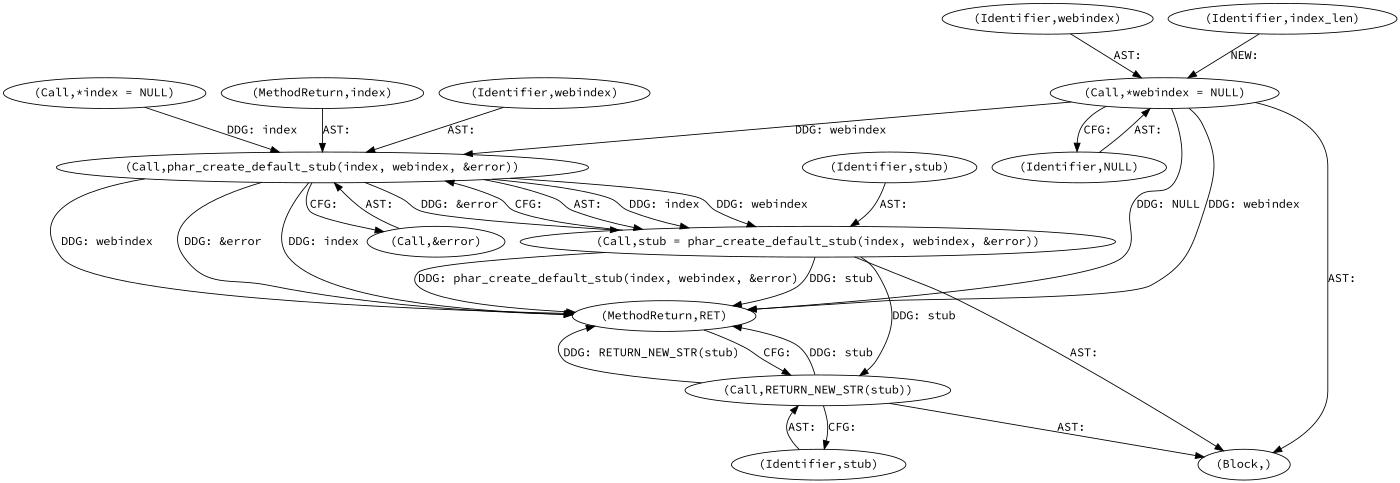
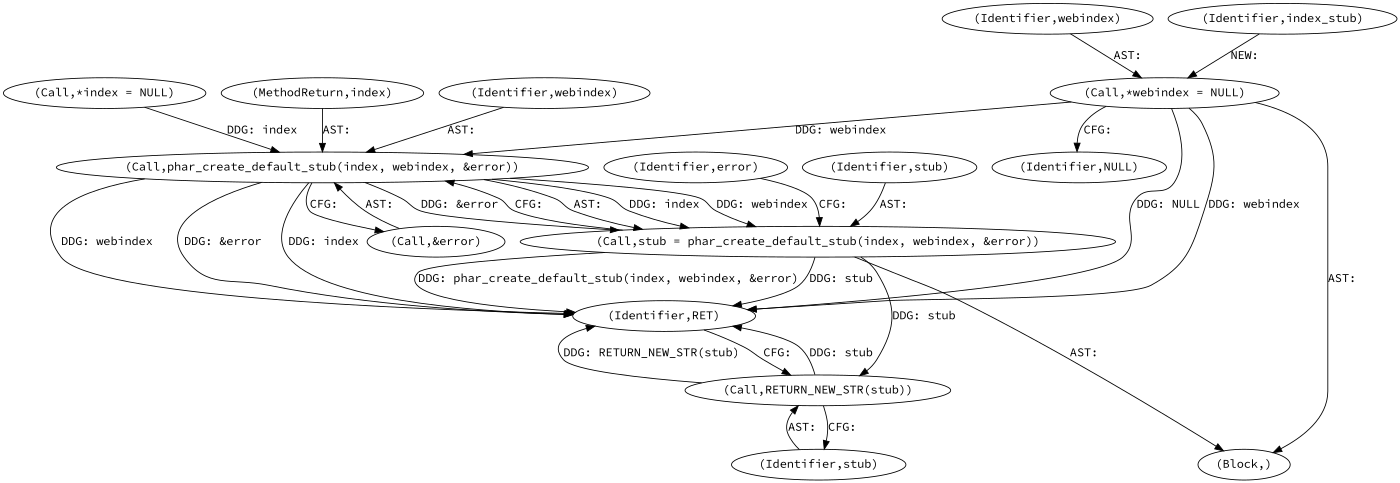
(1283, 19) -> (1283, 19)
(1122, 134) -> none
none -> (696, 167)
(664, 316) -> (664, 316)
(1042, 429) -> none
